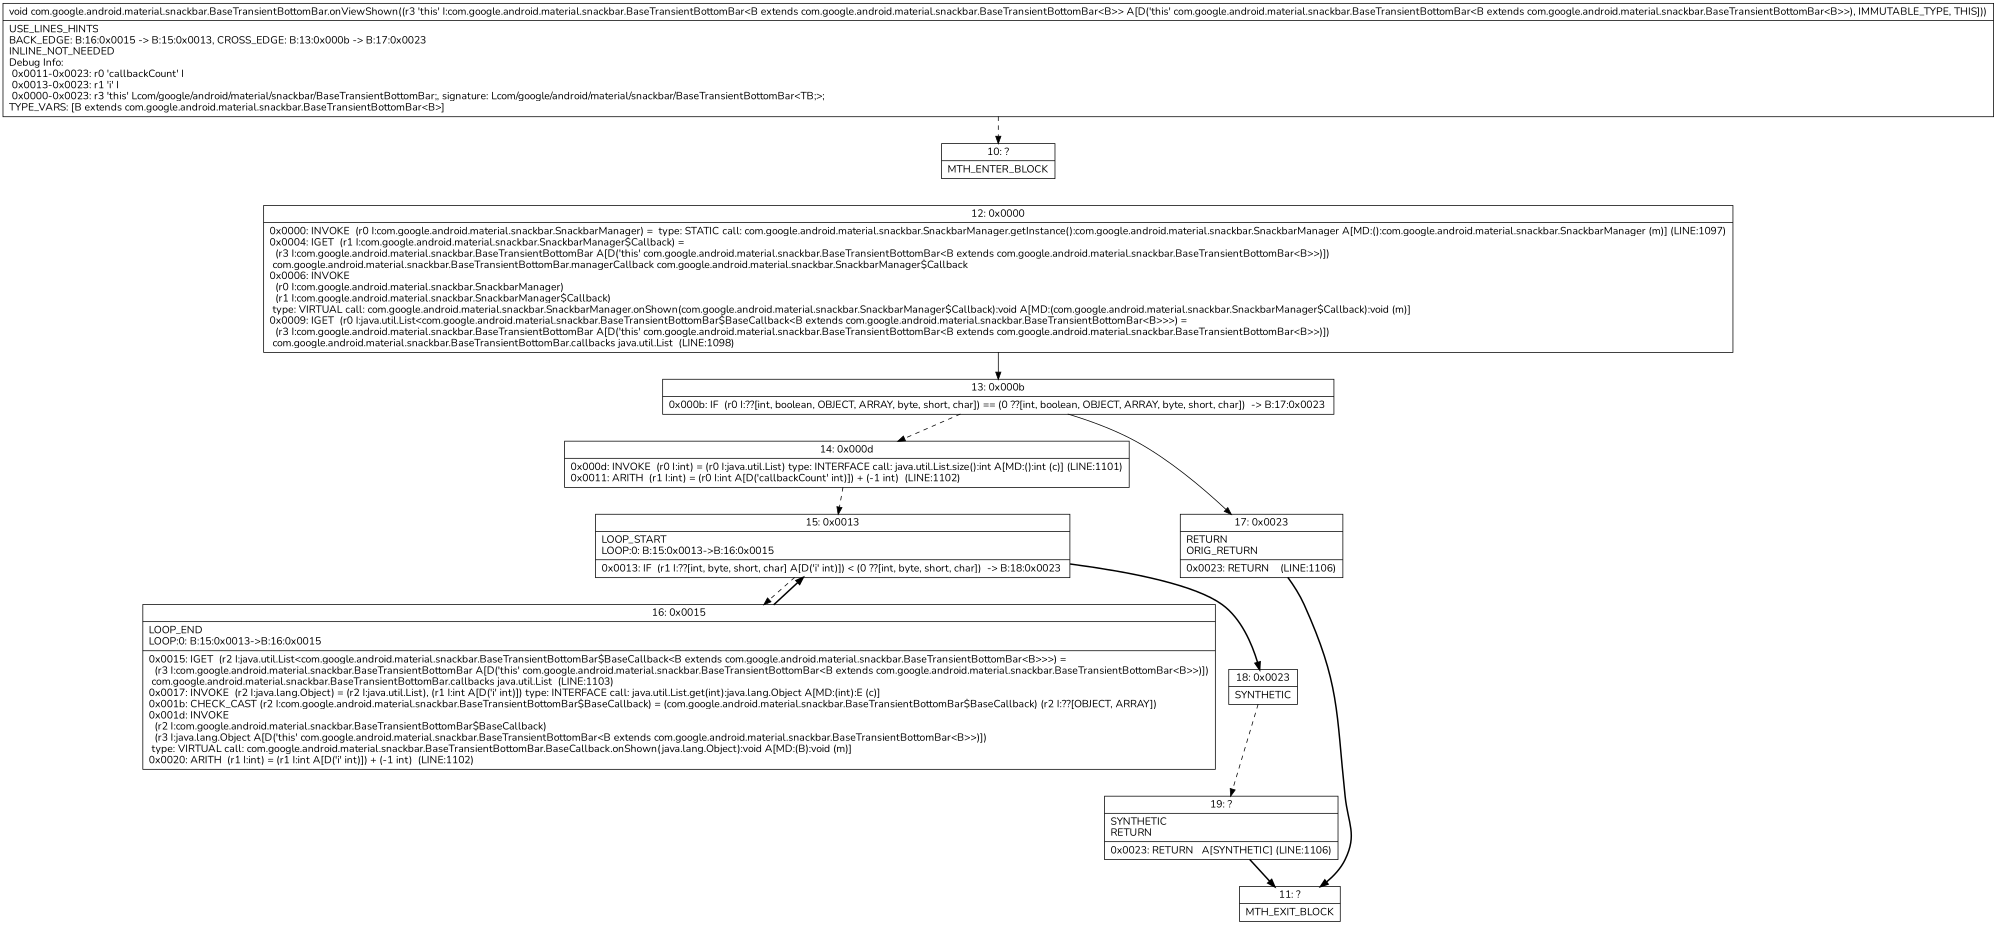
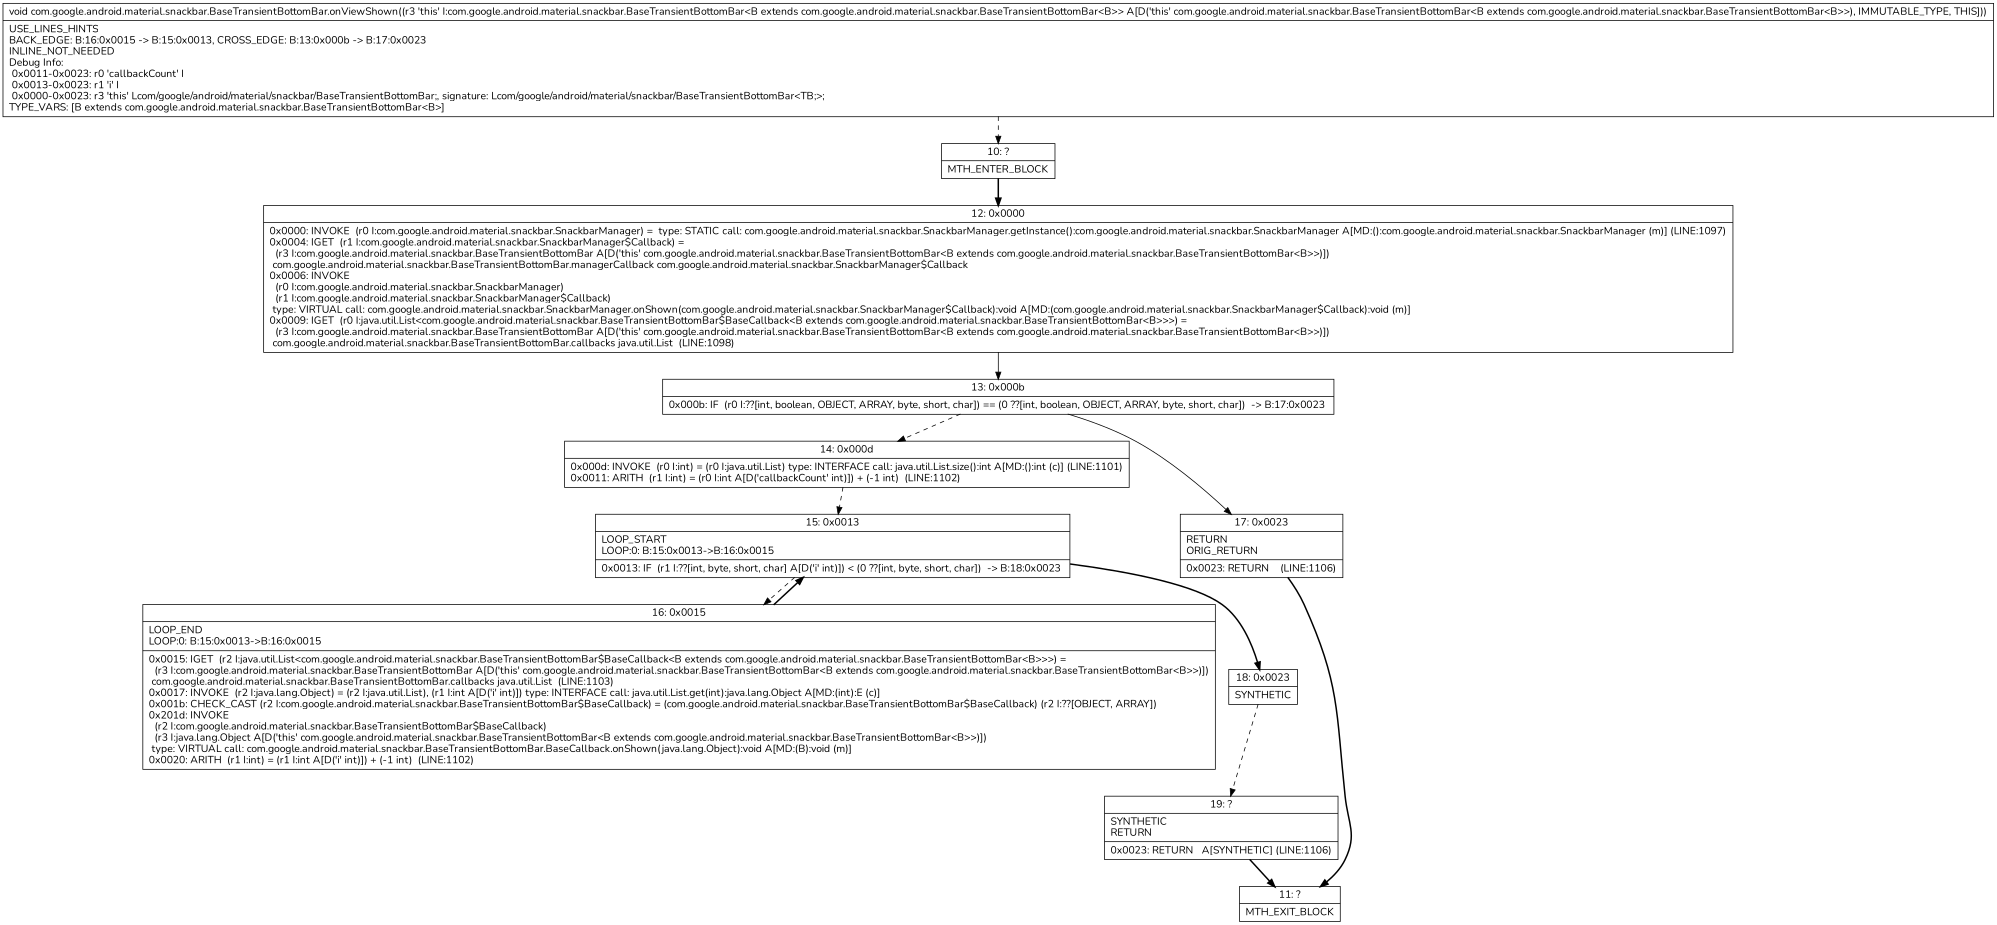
none -> (998, 188)
(192, 715) -> (192, 715)
